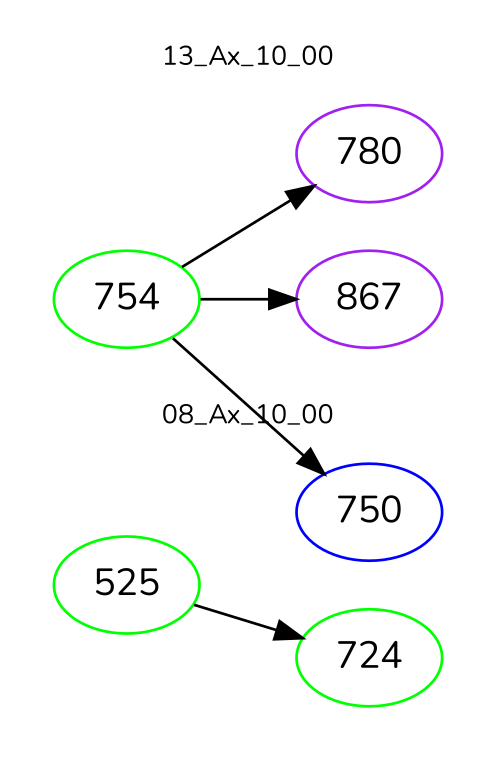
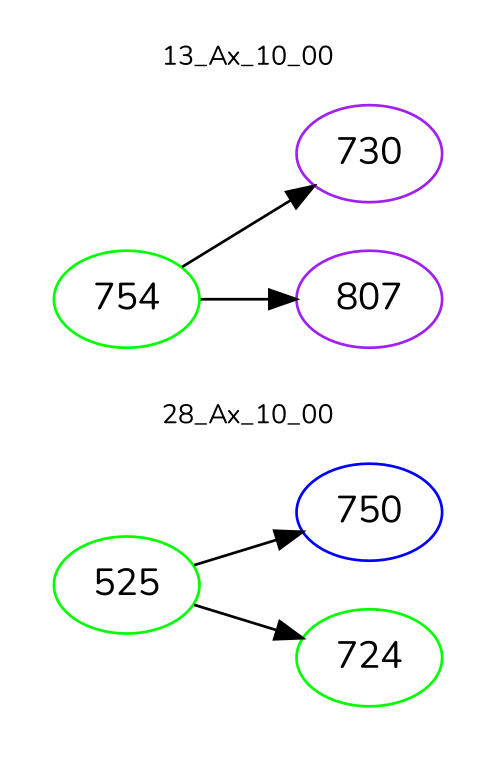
(369, 154) -> (369, 154)
(369, 299) -> (369, 299)
(251, 409) -> (235, 553)
(248, 417) -> (248, 417)
